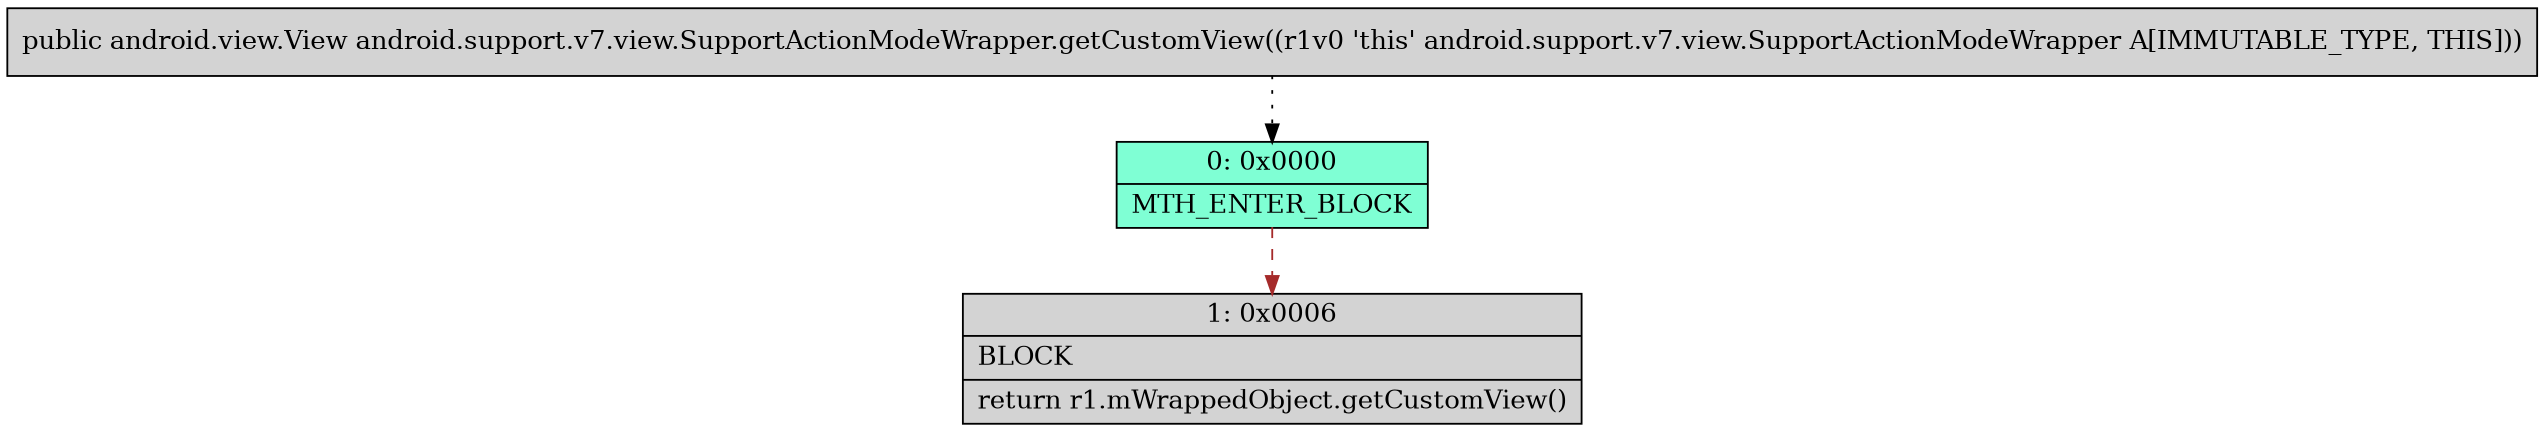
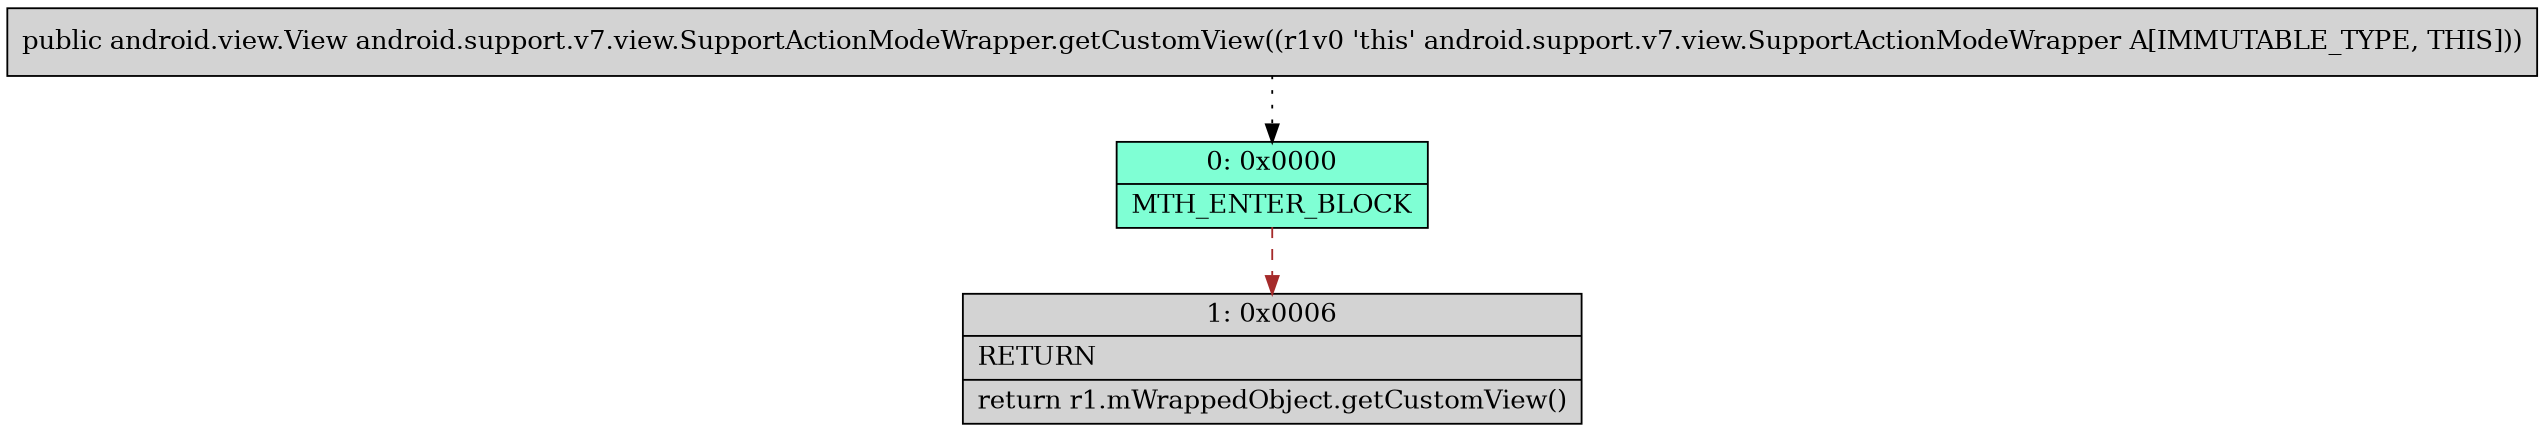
(1025, 357) -> (1037, 357)
